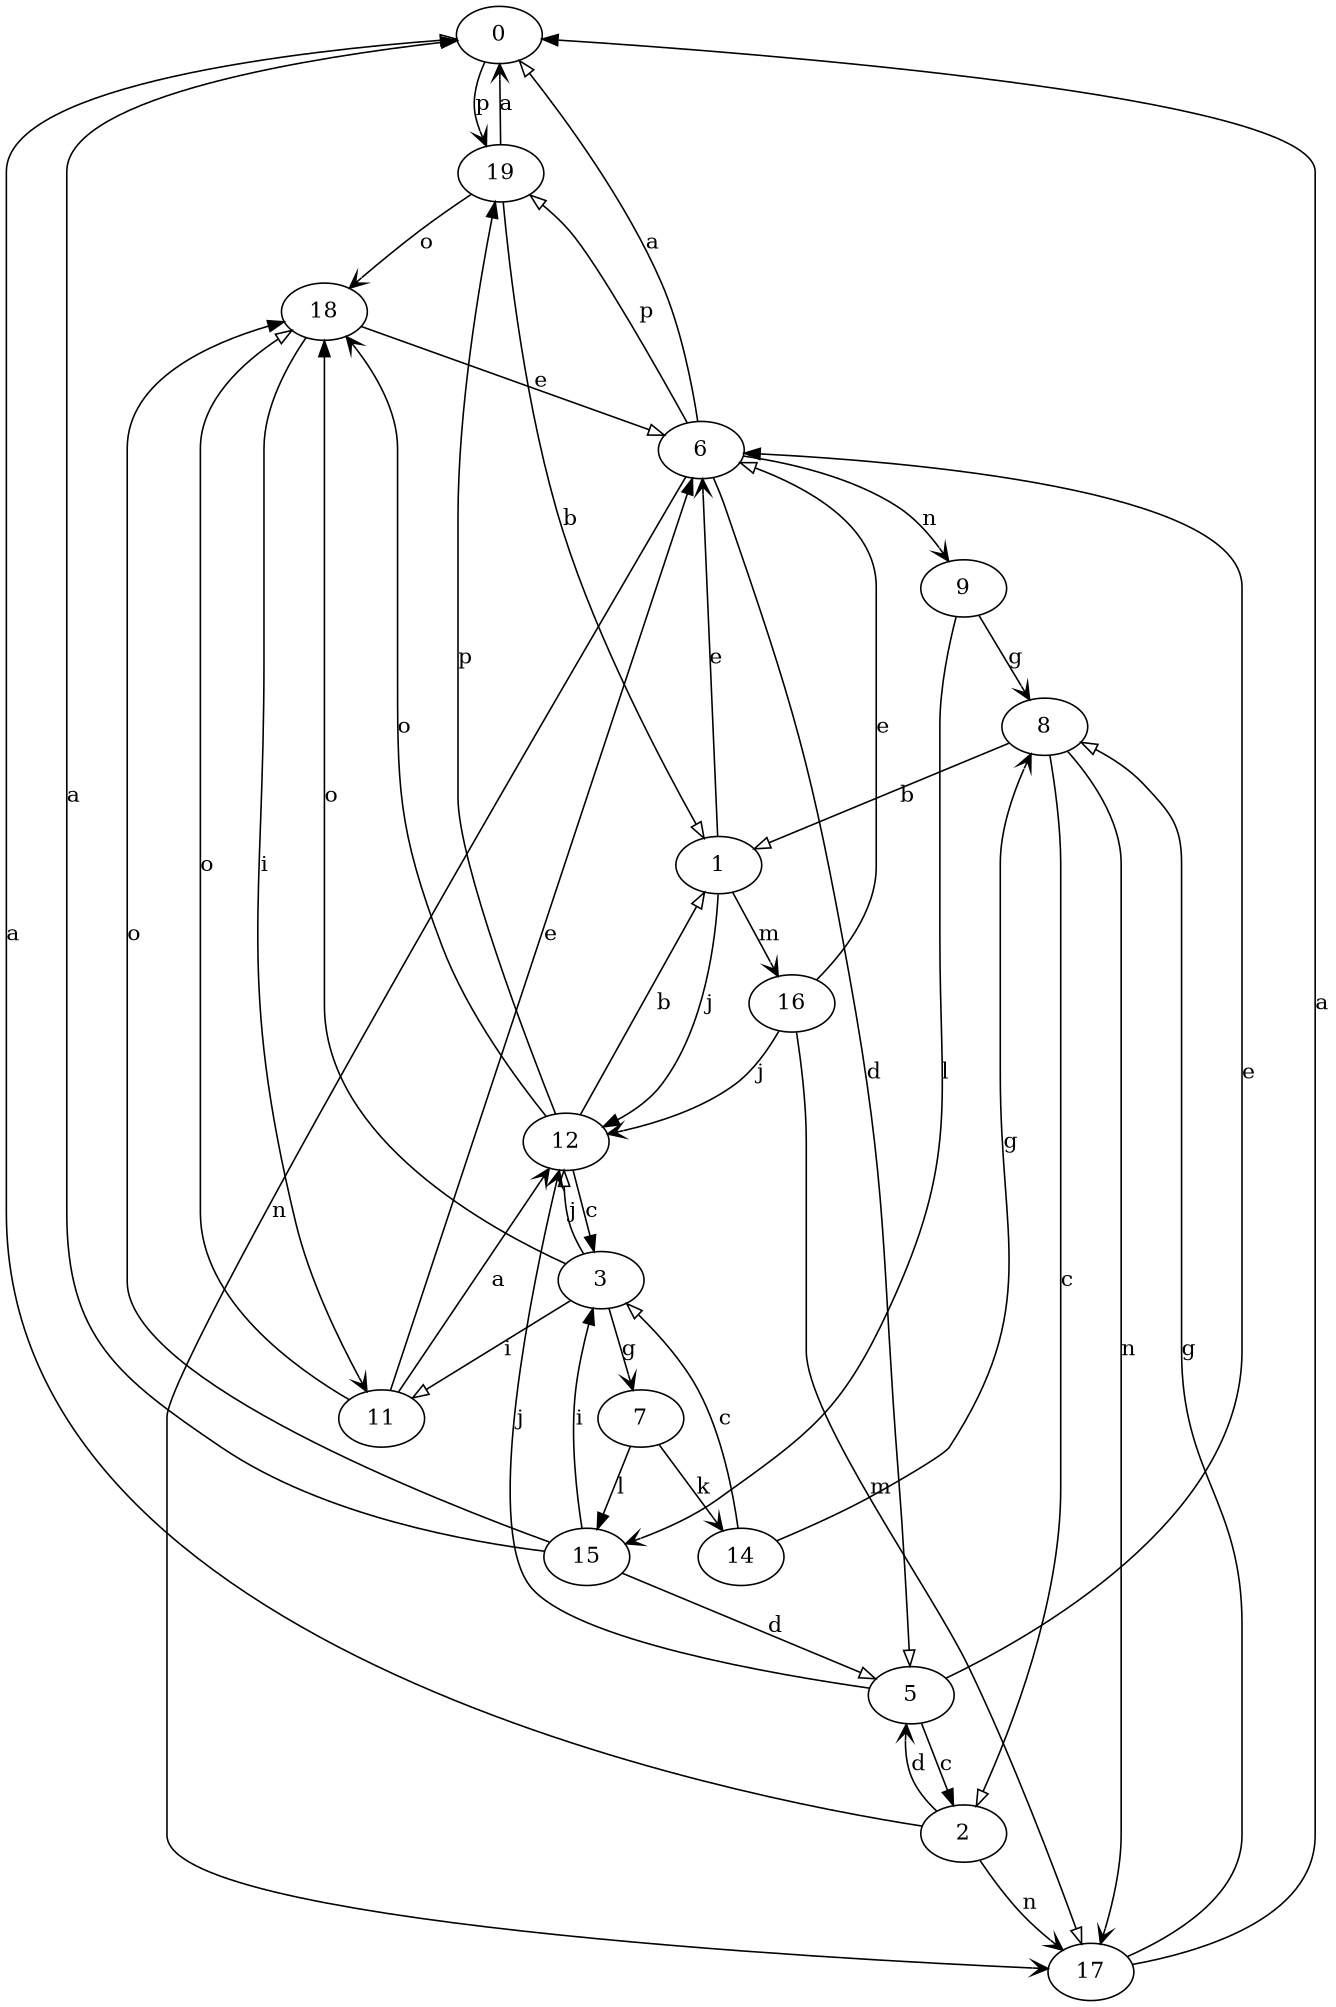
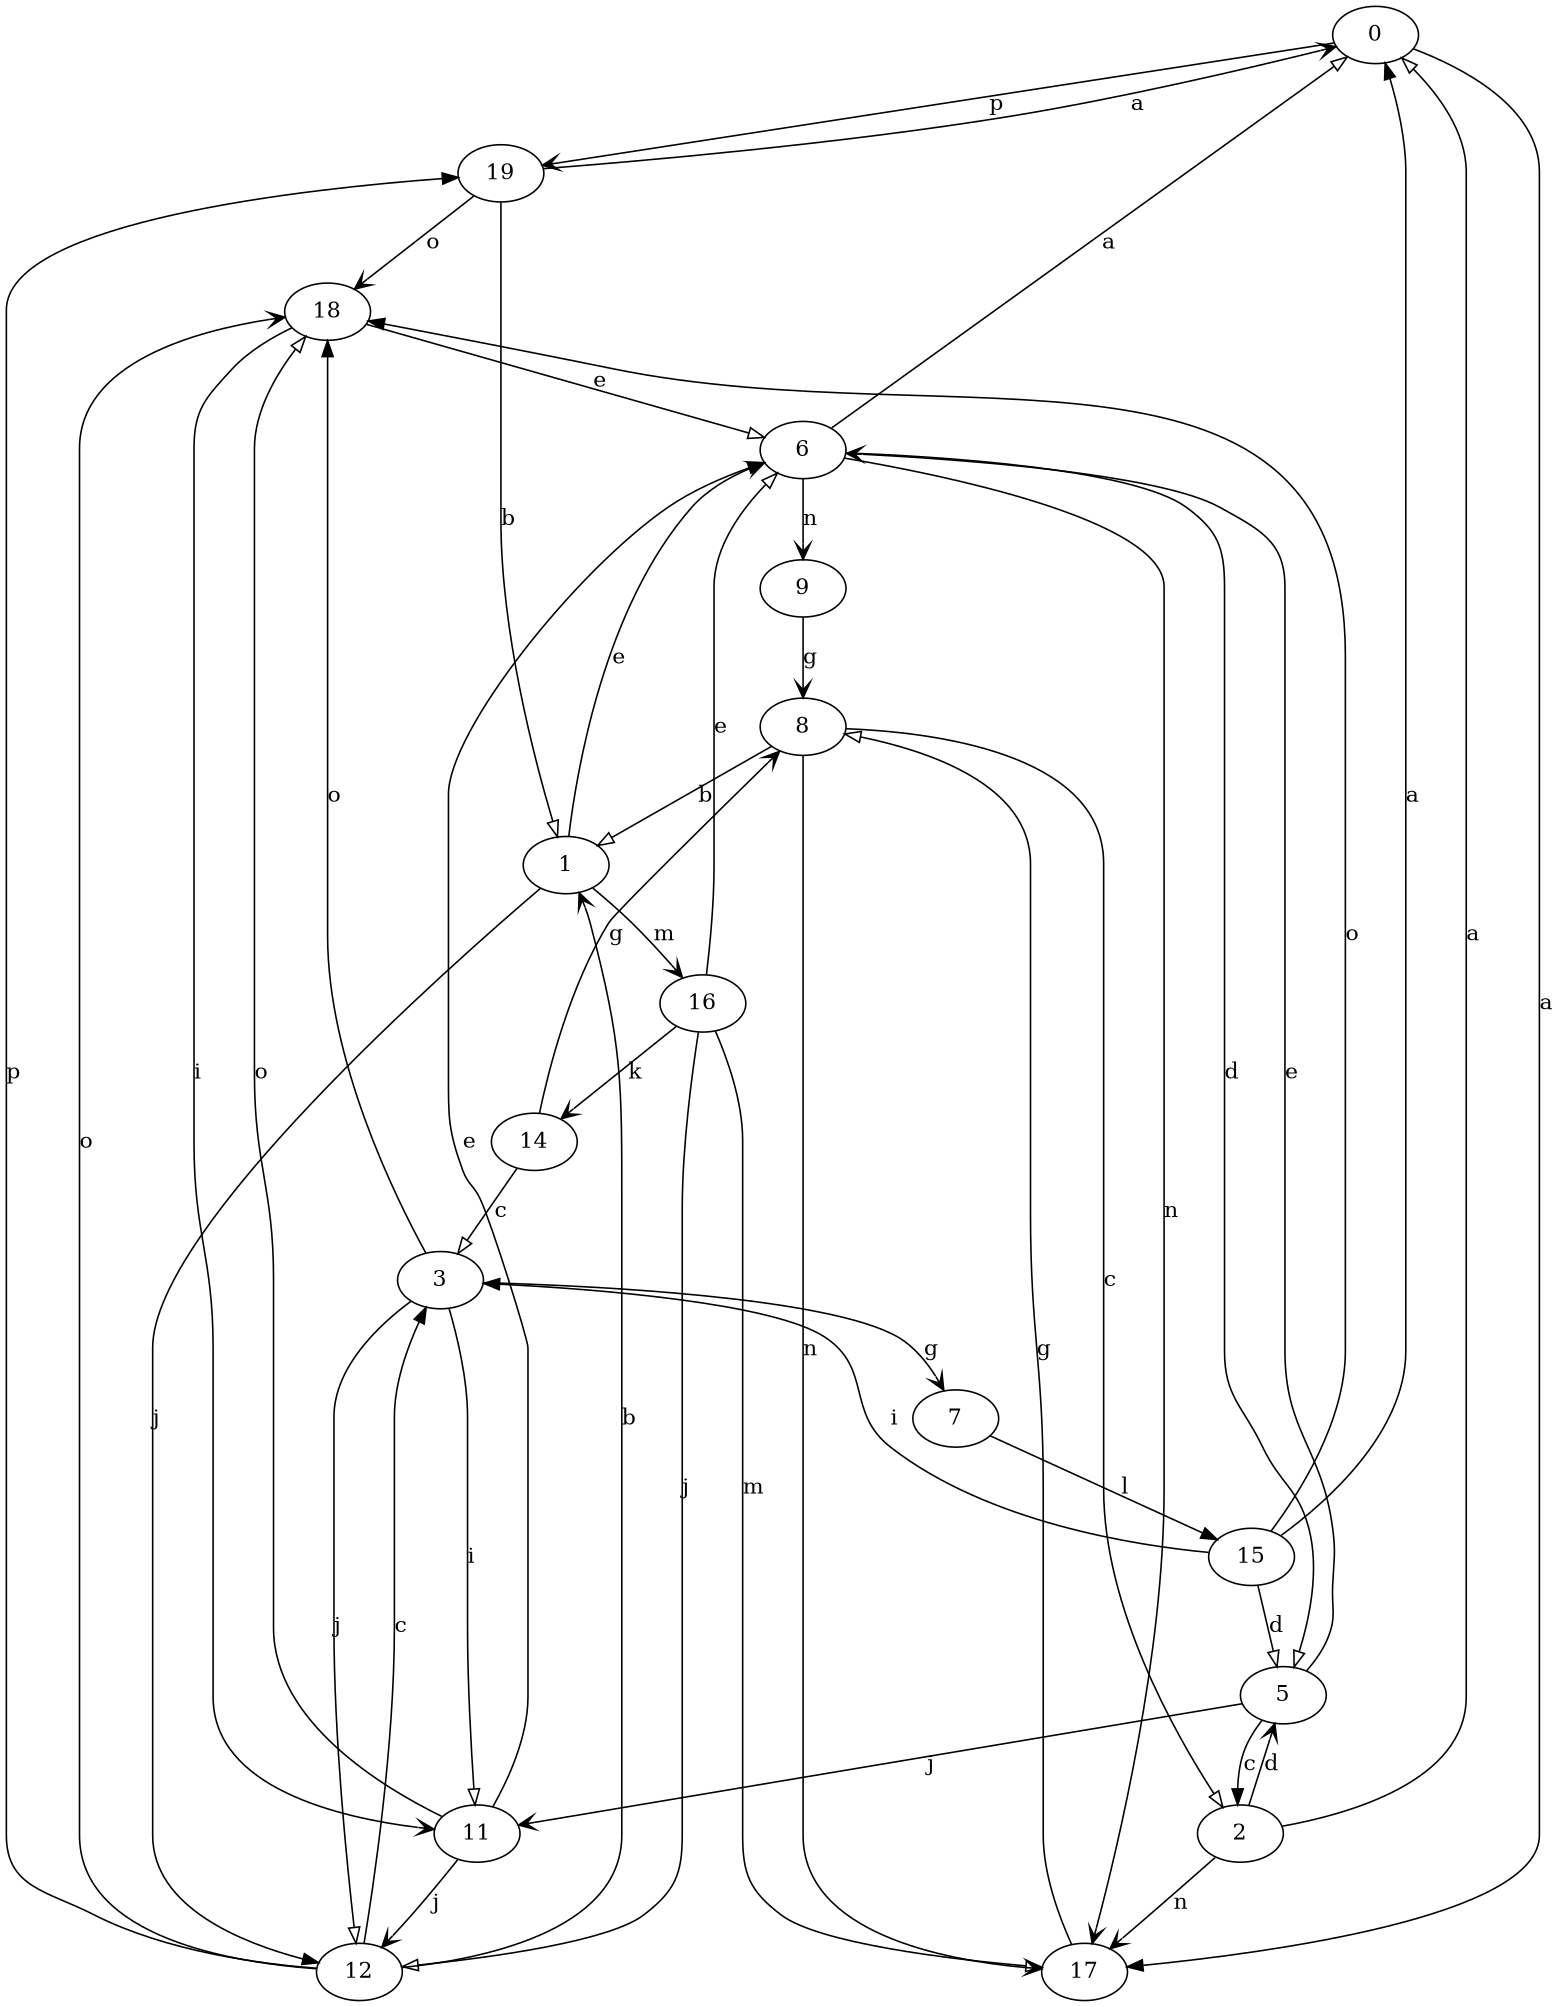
(622, 309) -> none
(1315, 735) -> (1539, 1127)
(1242, 940) -> (1285, 900)
(639, 1010) -> (622, 1509)
(713, 1098) -> (682, 1596)
(939, 1139) -> none
(499, 1280) -> (437, 1903)
(686, 1481) -> (630, 1063)
(520, 1564) -> (888, 1763)
